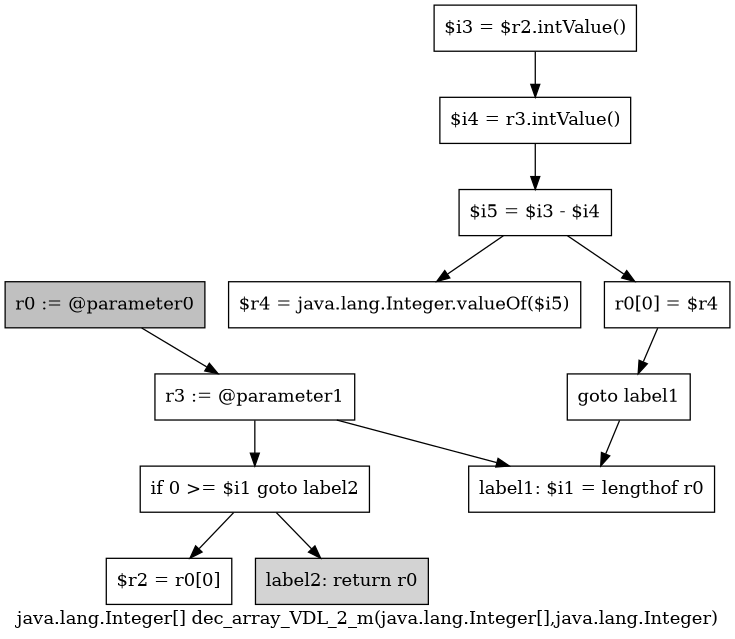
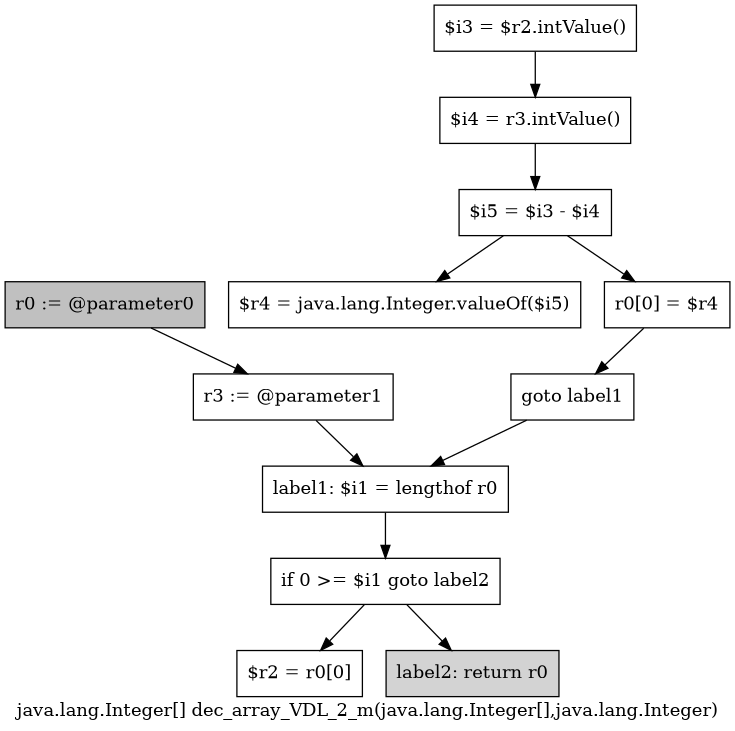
(255, 437) -> (385, 529)
